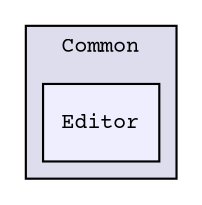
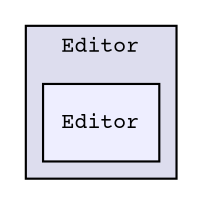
(101, 46) -> (101, 46)
